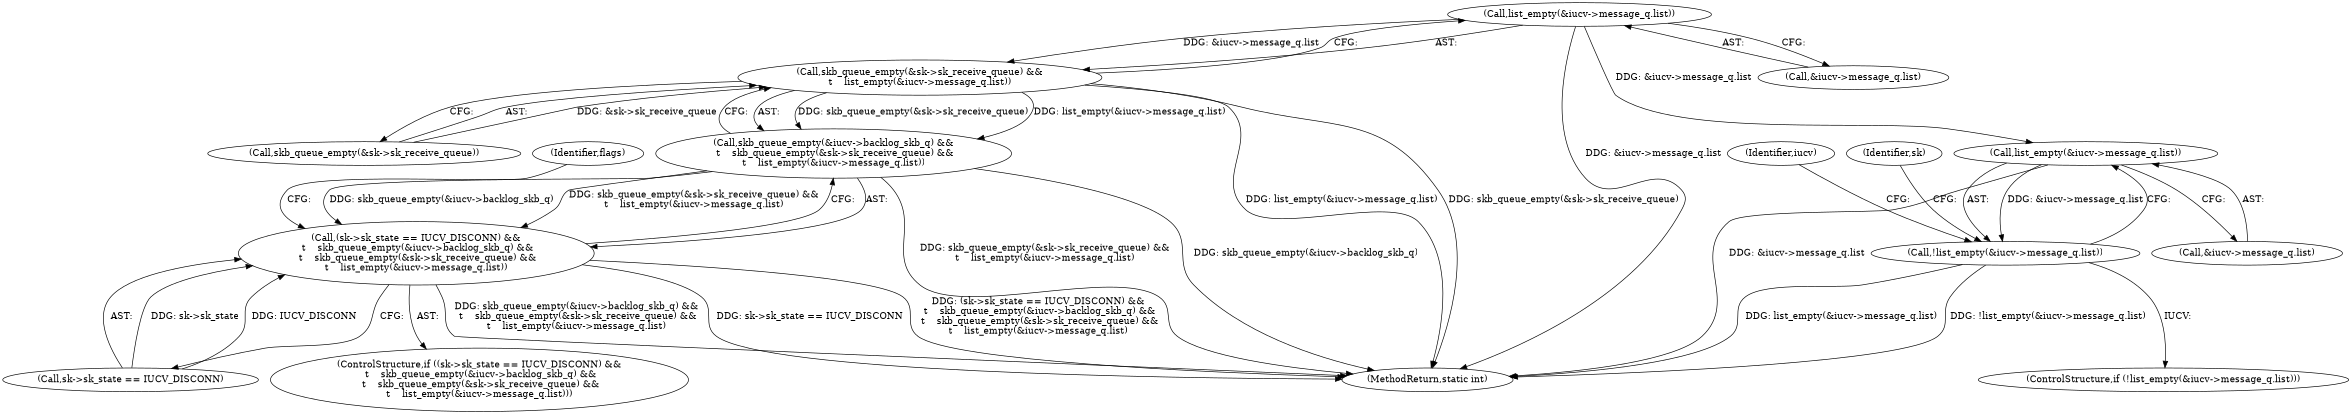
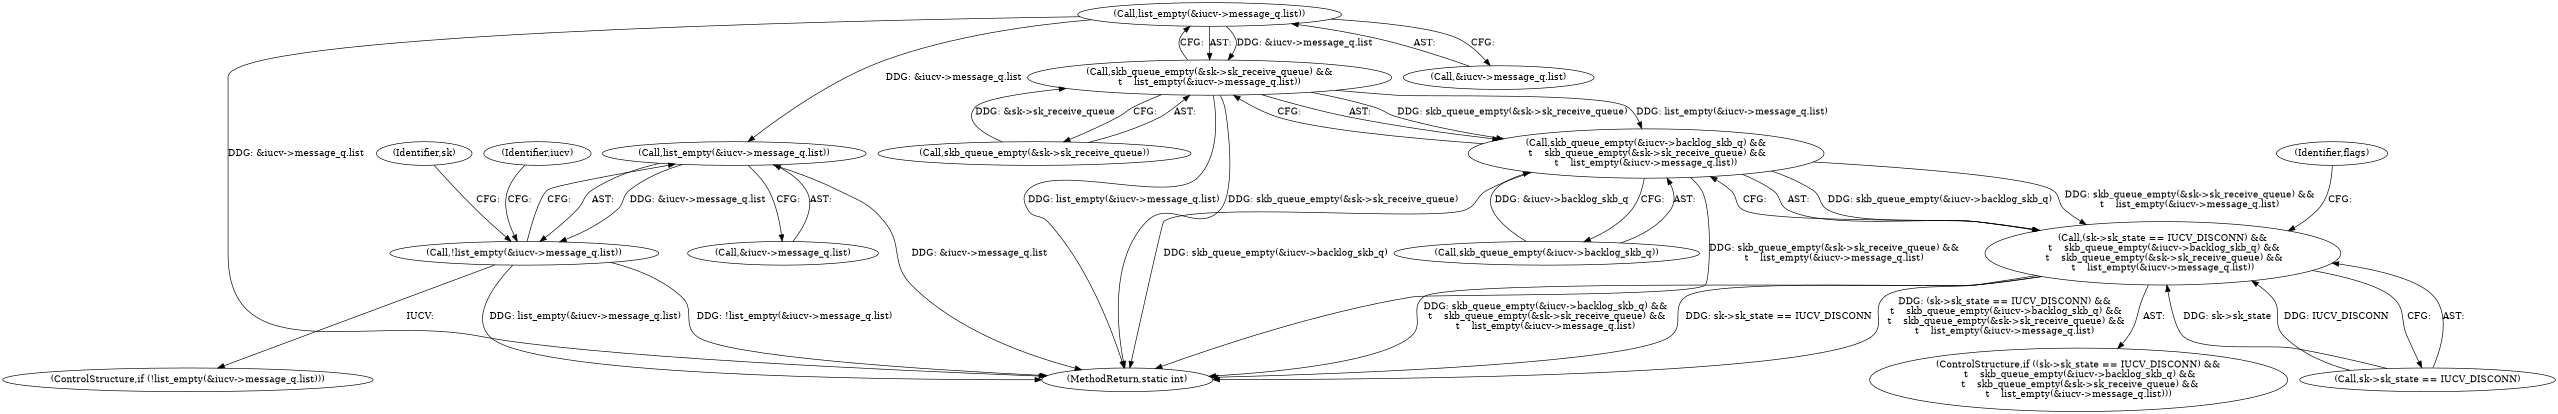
none -> (1547, 253)
